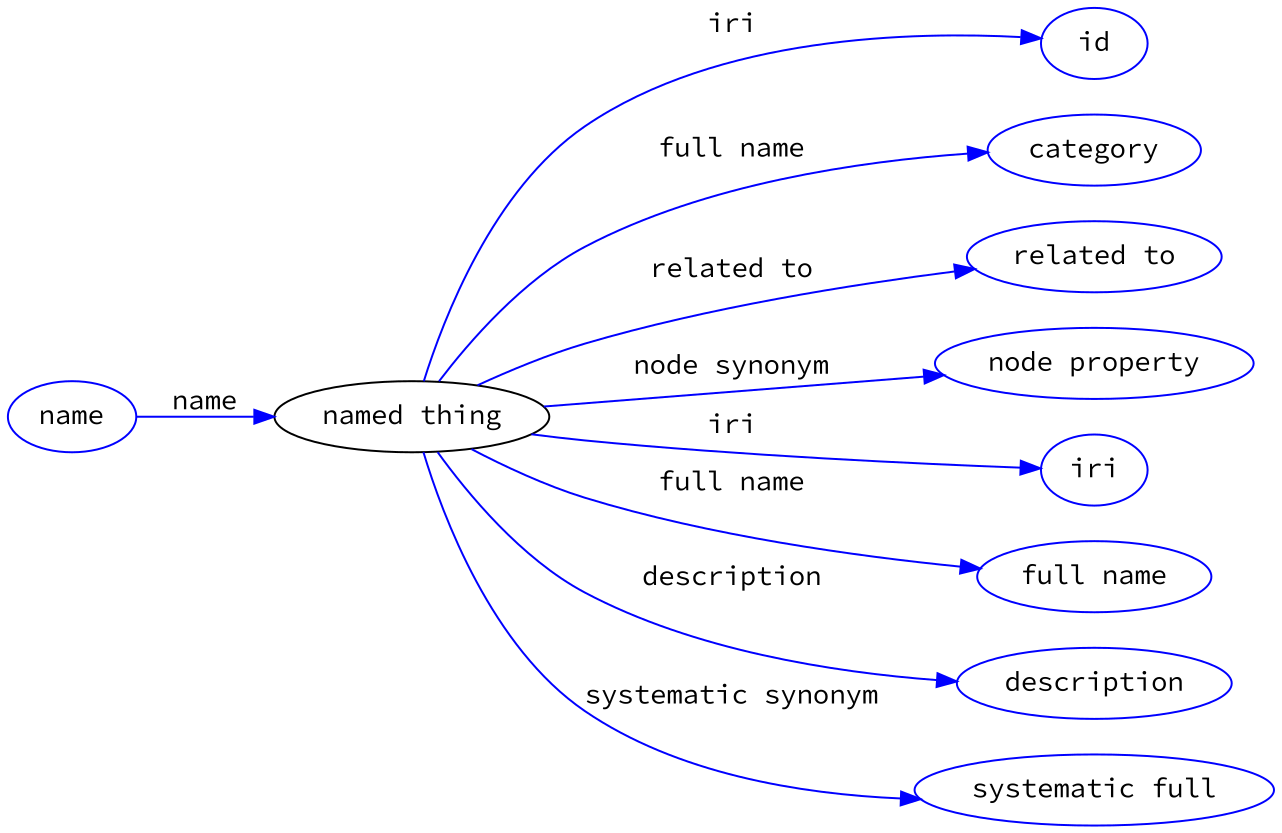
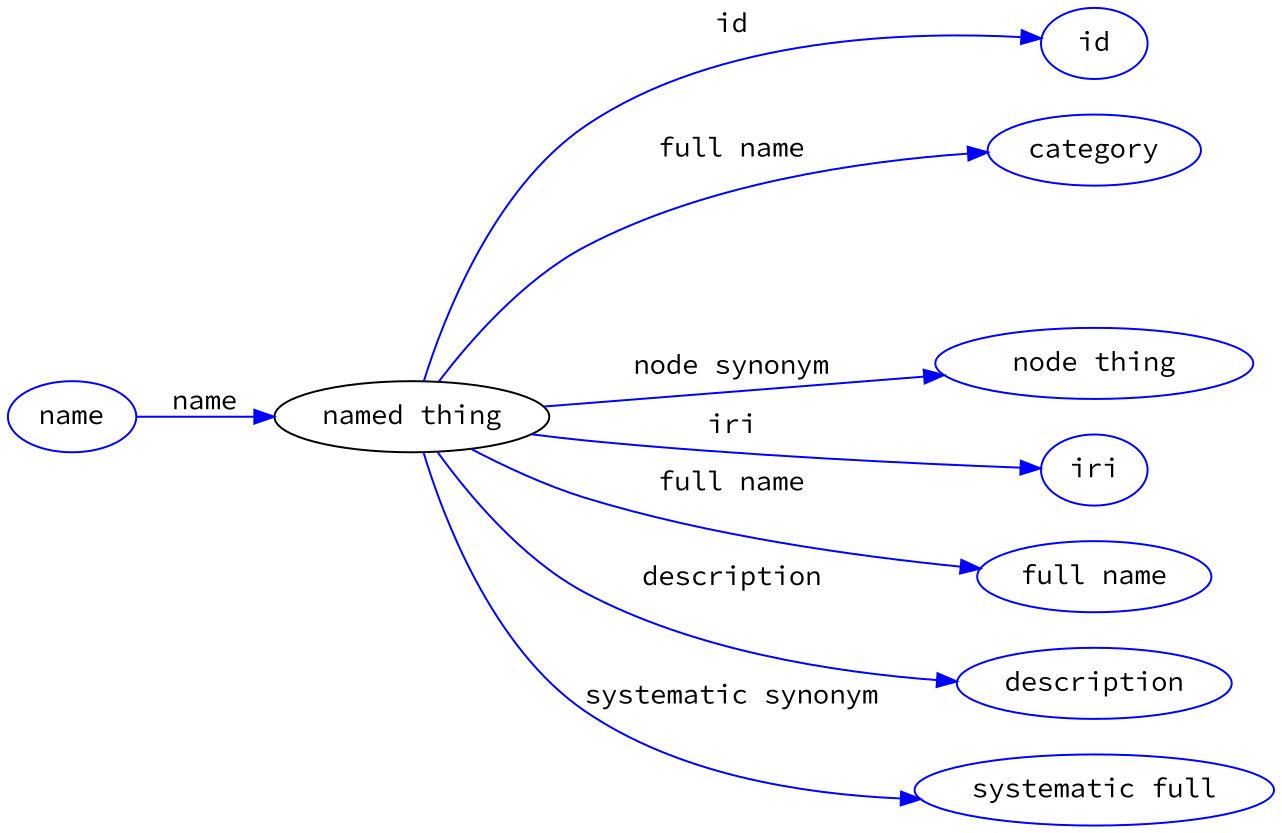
(732, 25) -> (732, 25)
(1094, 257) -> none
(1094, 363) -> (1094, 363)
